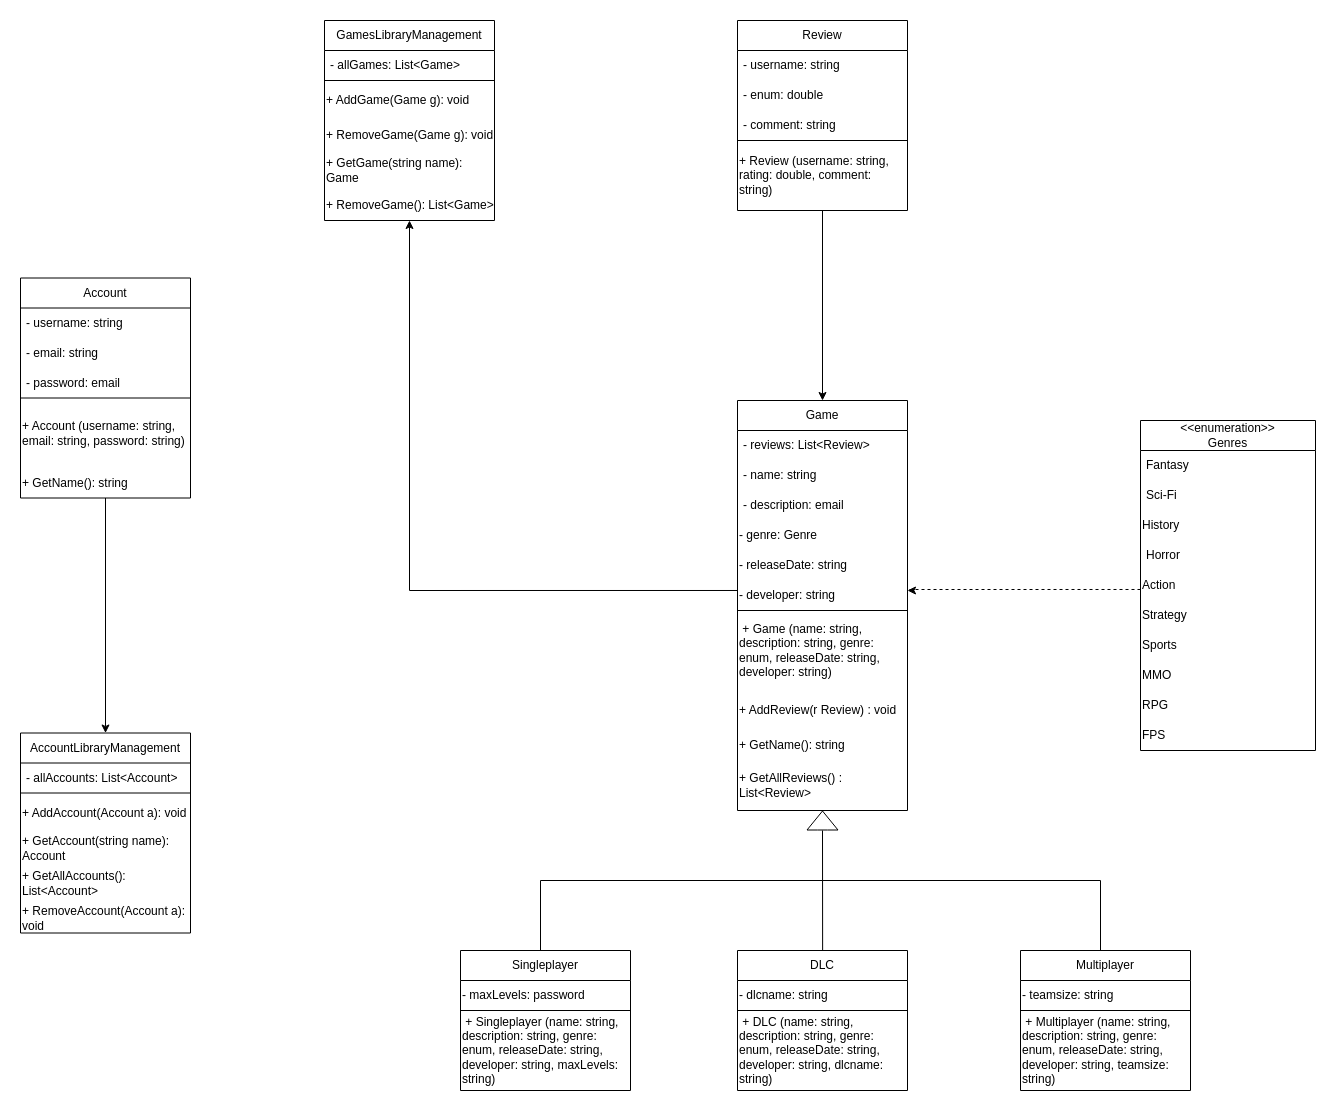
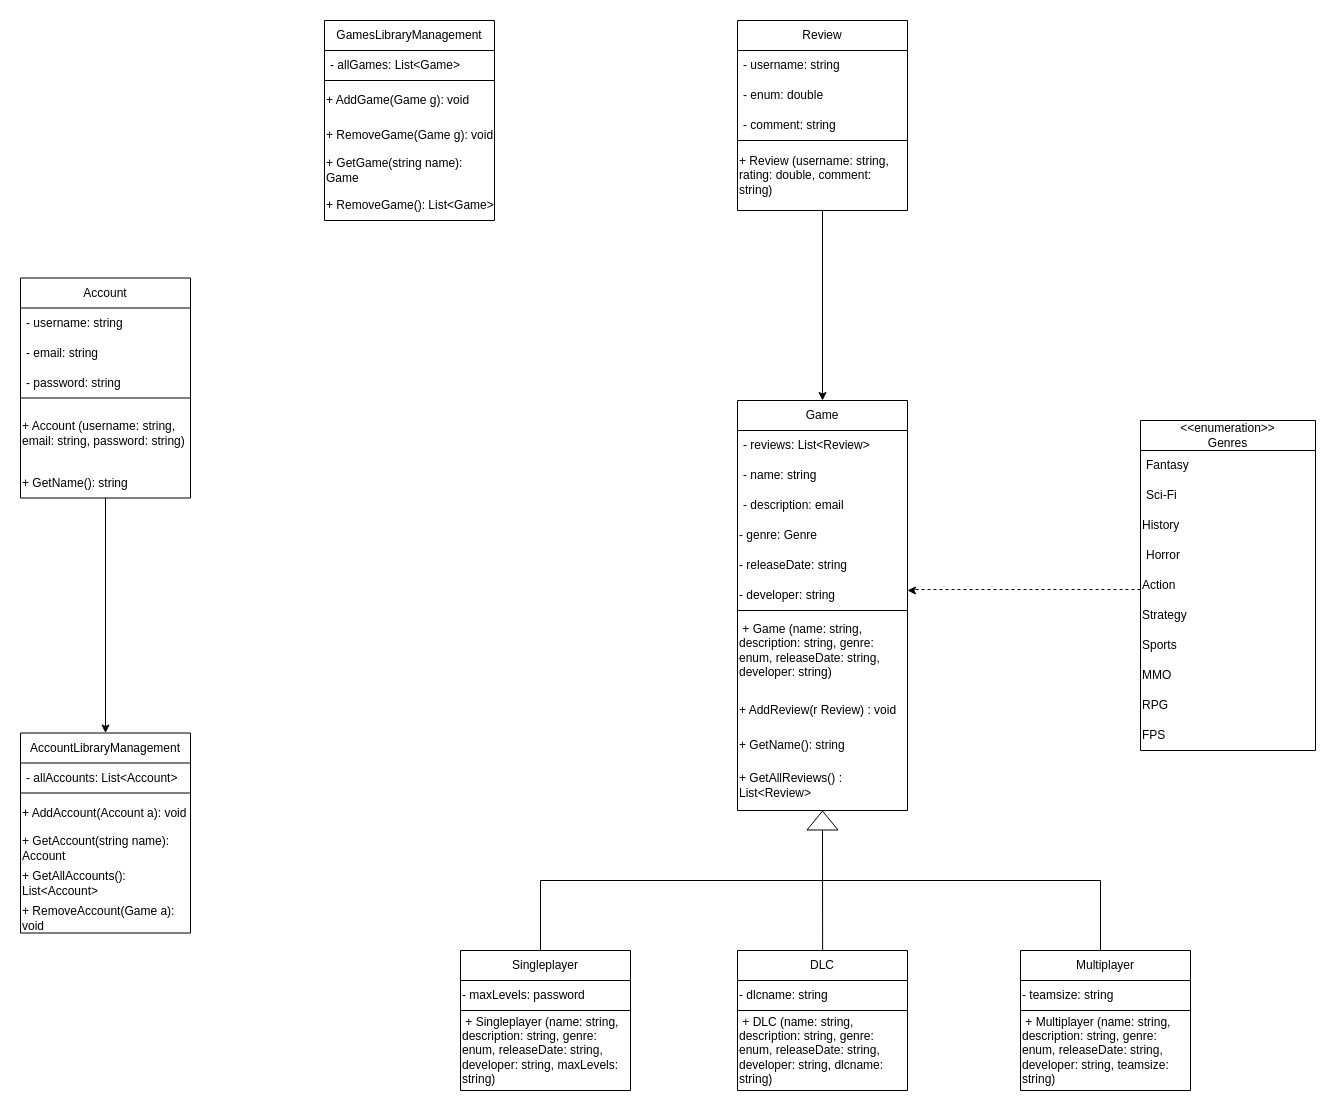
(76, 384) -> (81, 384)
(410, 571) -> none
(107, 919) -> (107, 919)
